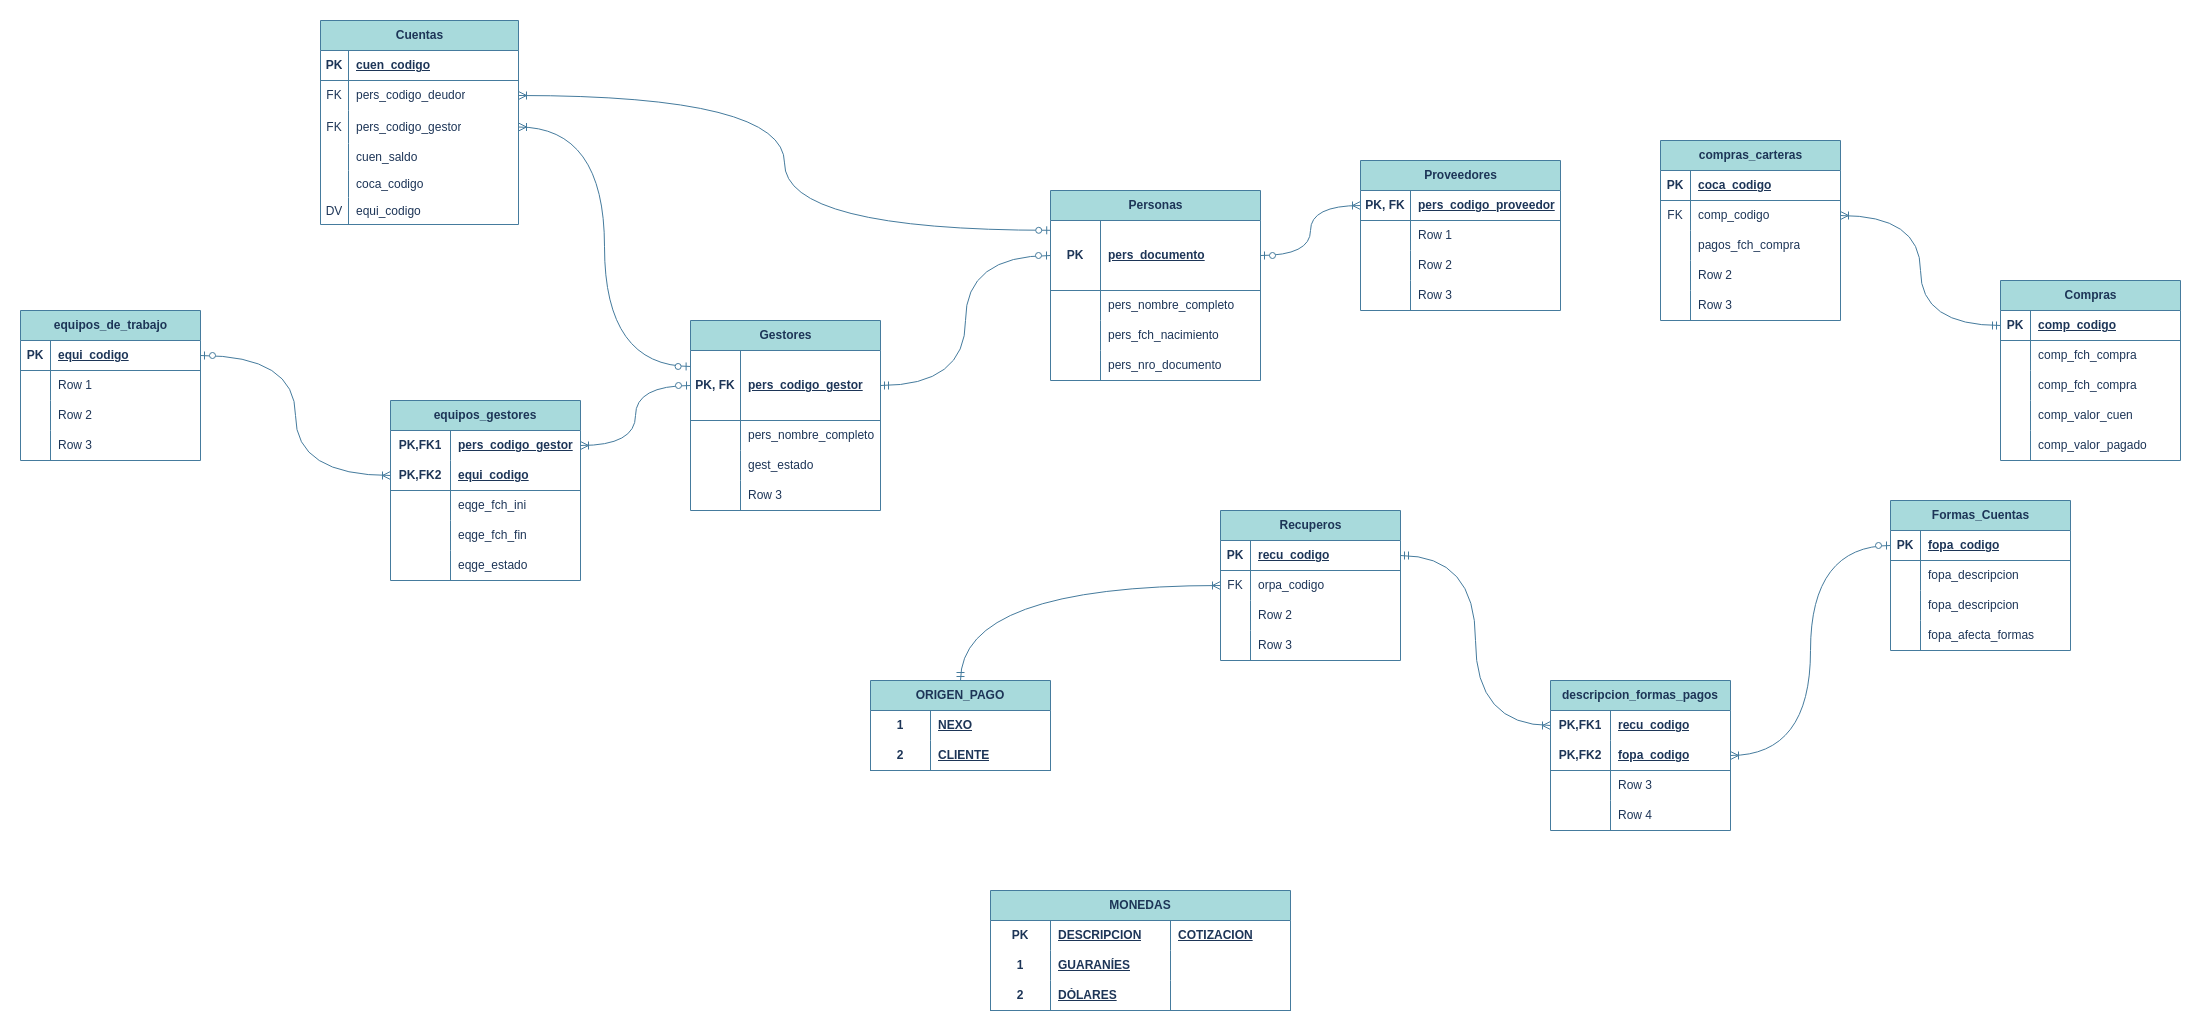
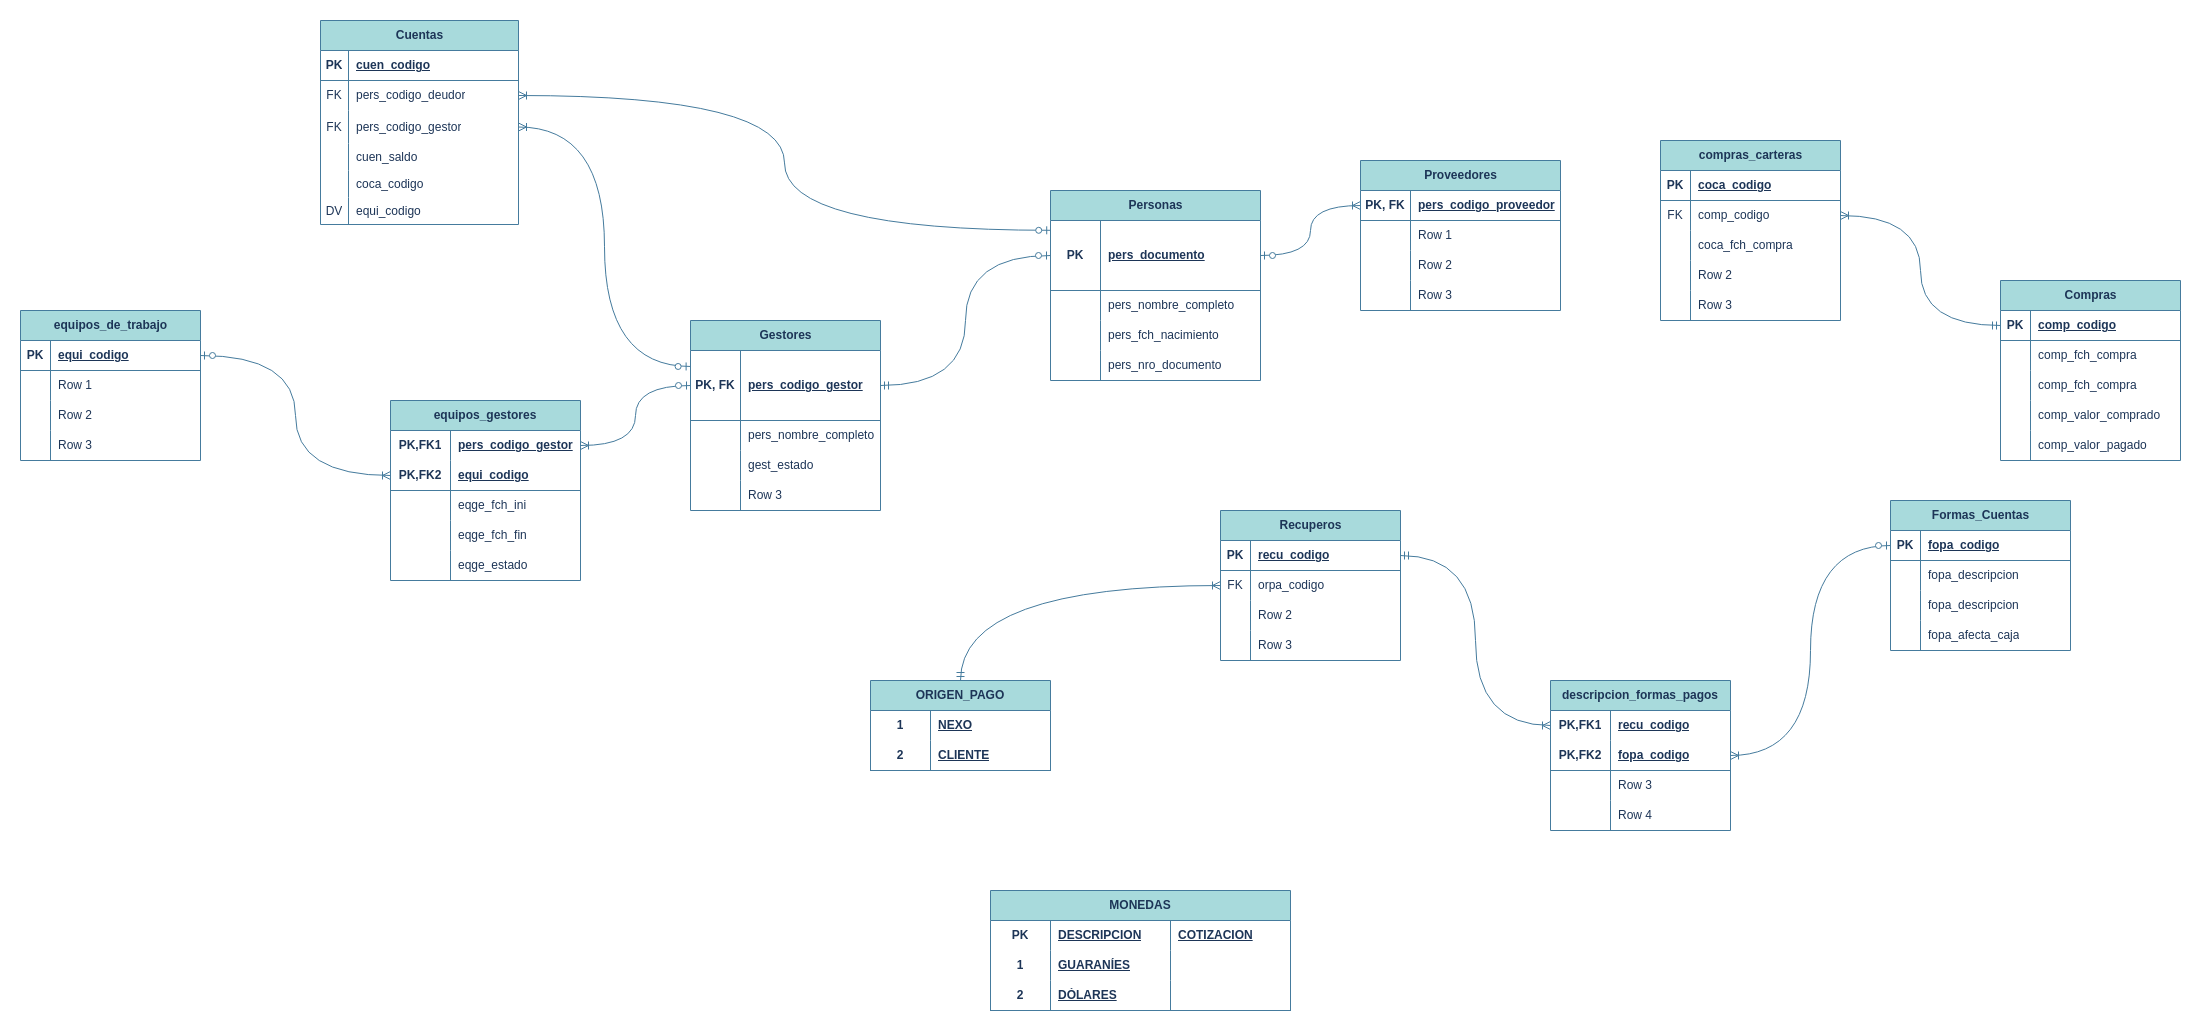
(1752, 246) -> (1749, 246)
(2087, 416) -> (2101, 416)
(1989, 636) -> (1982, 636)
